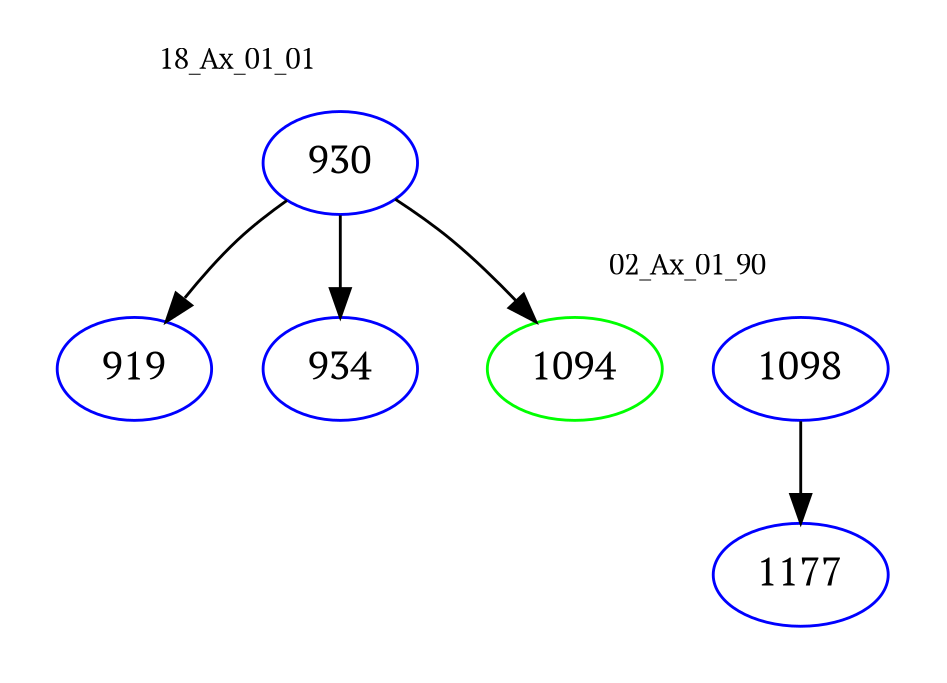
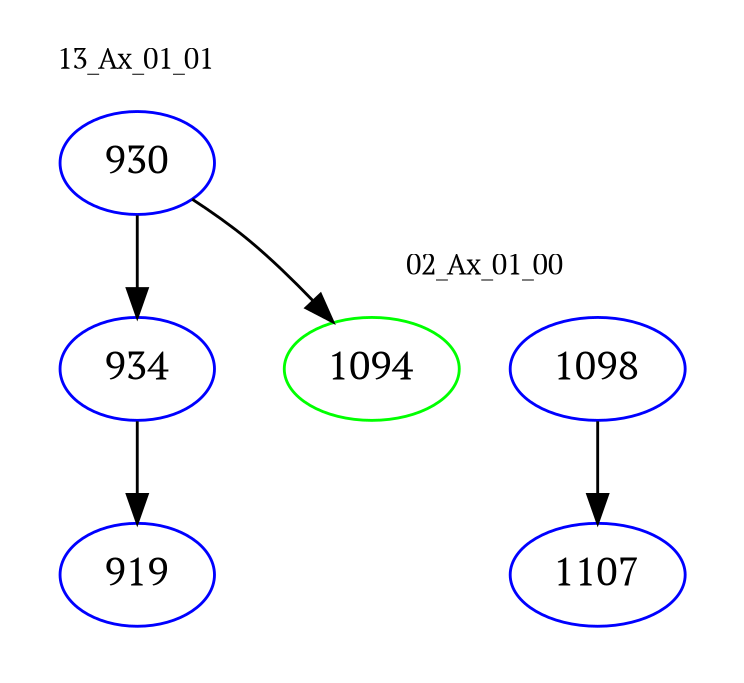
(237, 61) -> (136, 61)
(232, 245) -> (137, 458)
(688, 267) -> (485, 267)
(801, 575) -> (598, 575)
